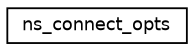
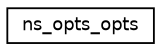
(97, 26) -> (81, 26)
